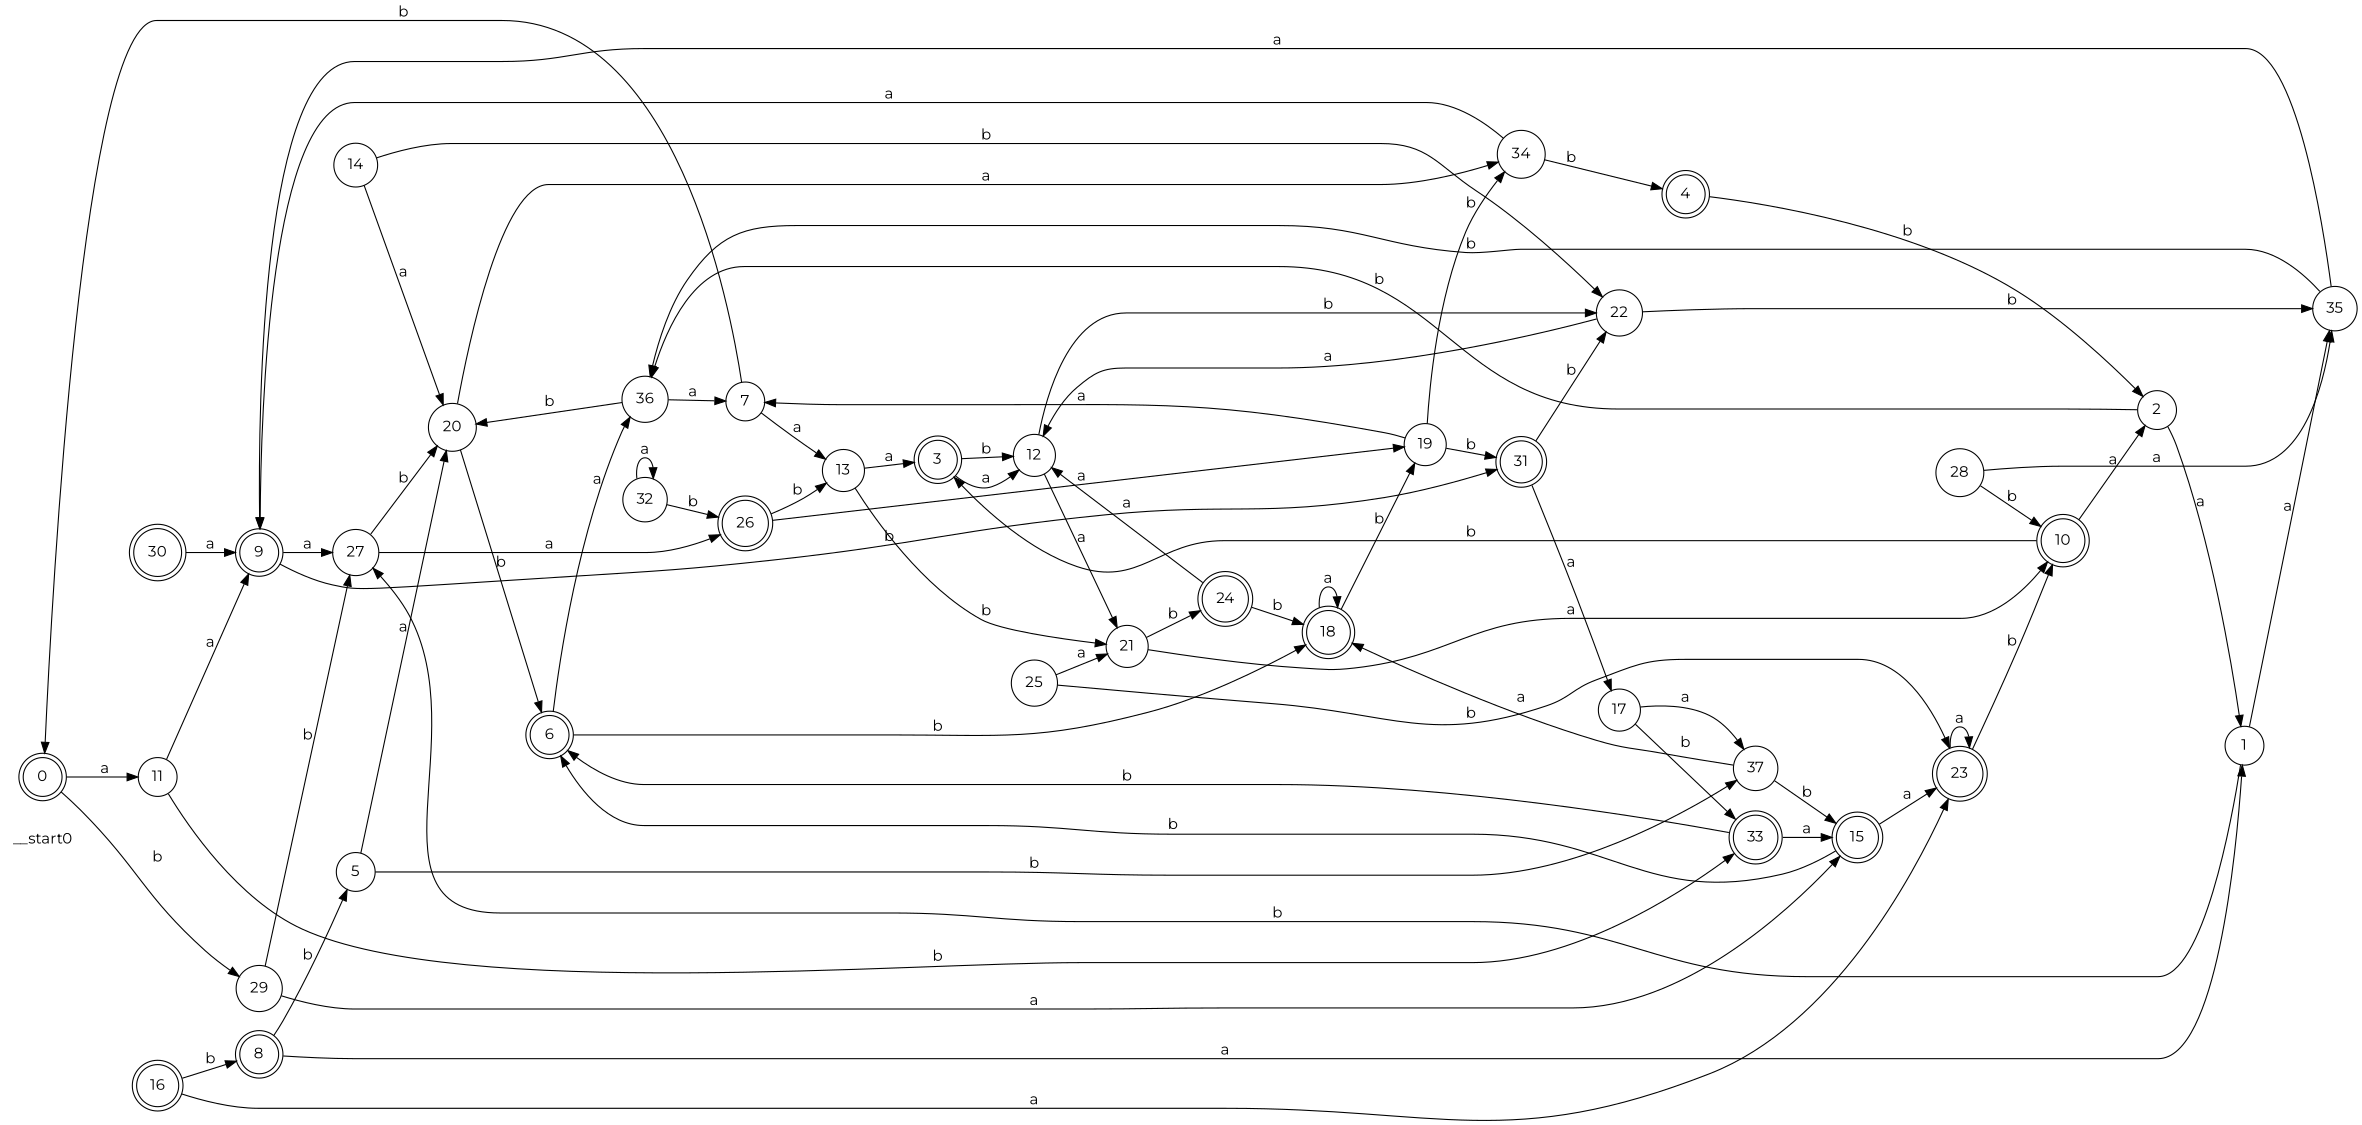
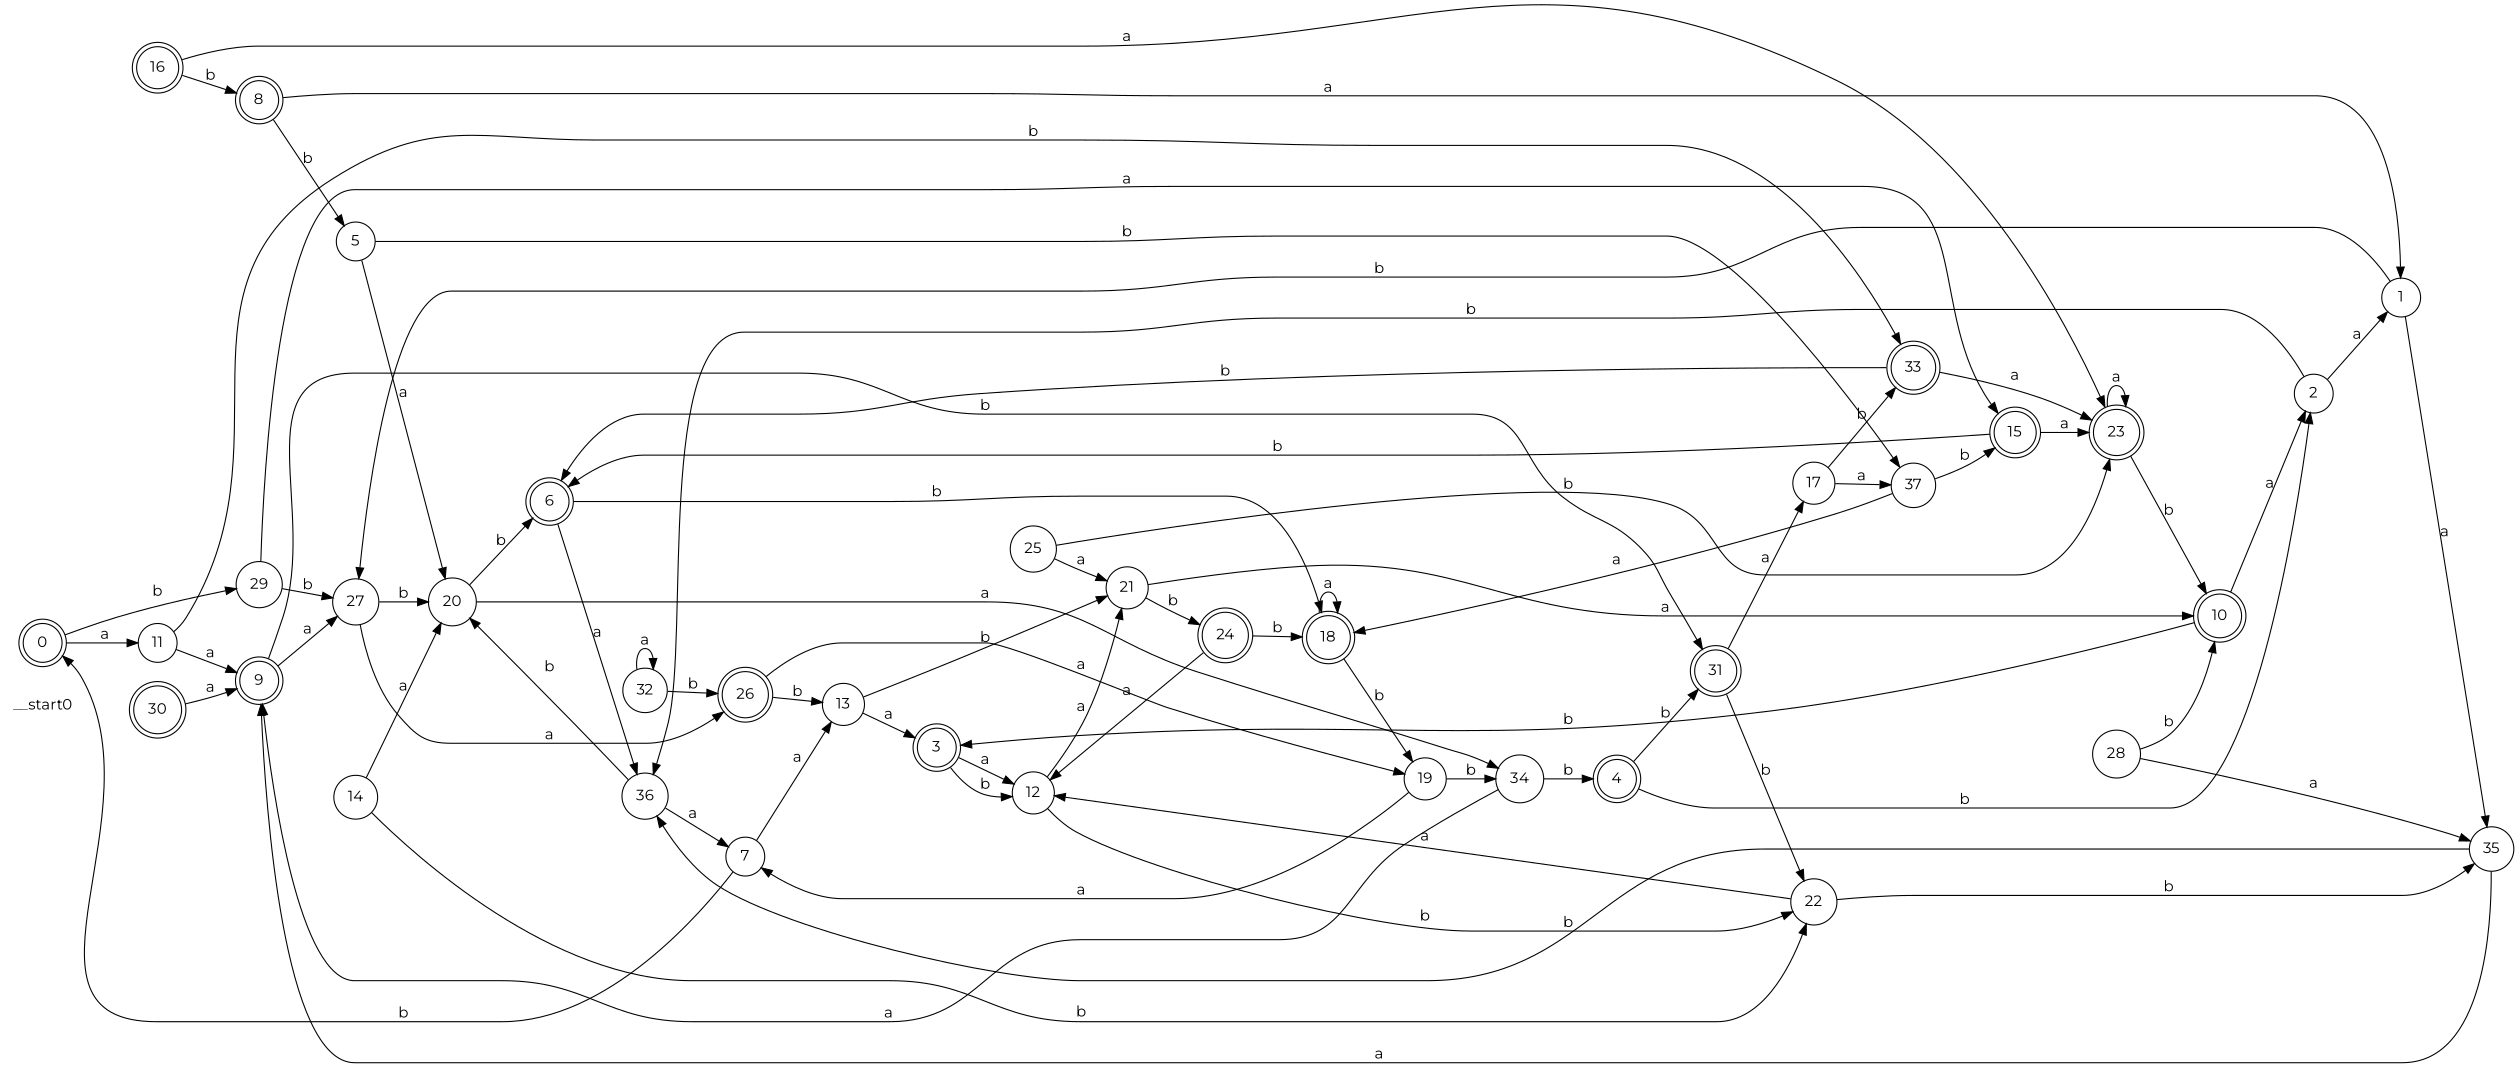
(1466, 452) -> (1662, 729)
(1802, 837) -> (2012, 389)
